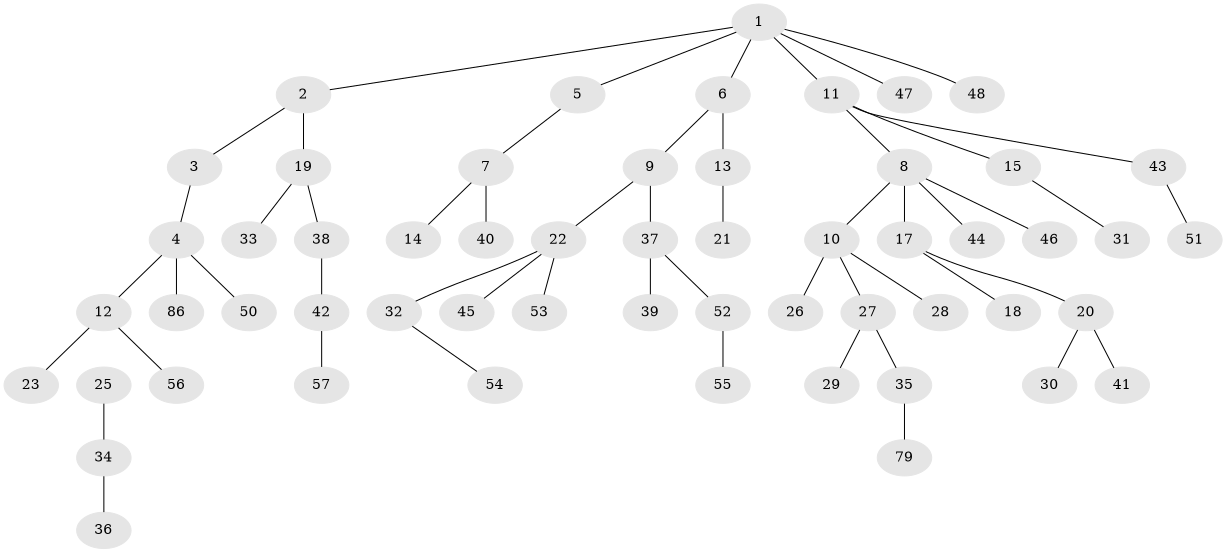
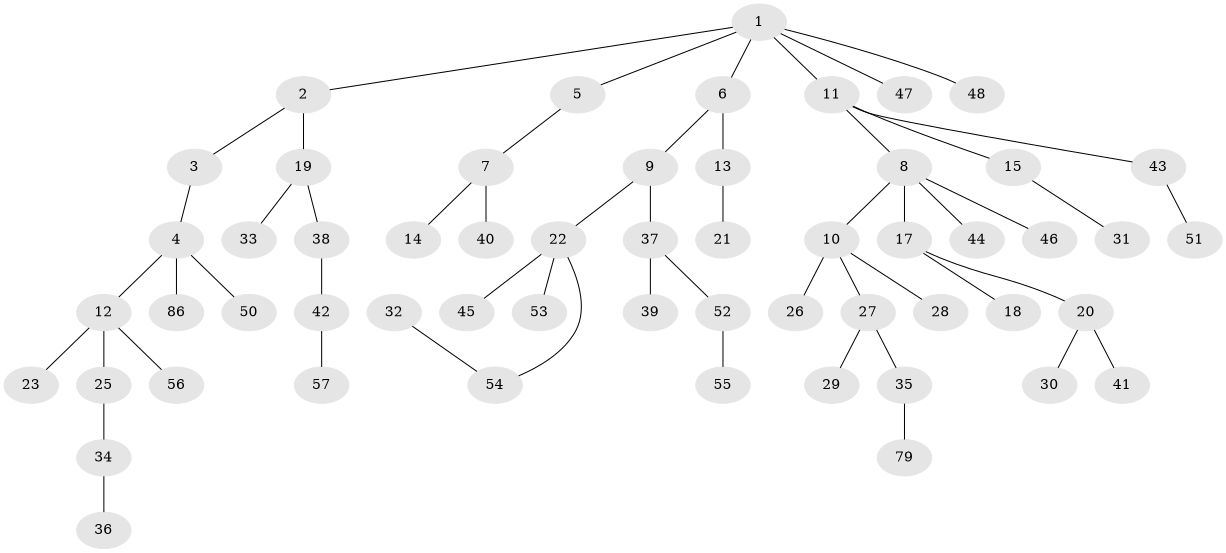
(476, 276) -> (576, 330)
none -> (104, 349)
